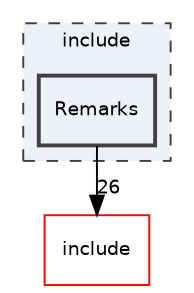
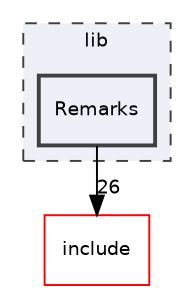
(97, 42) -> (97, 42)
